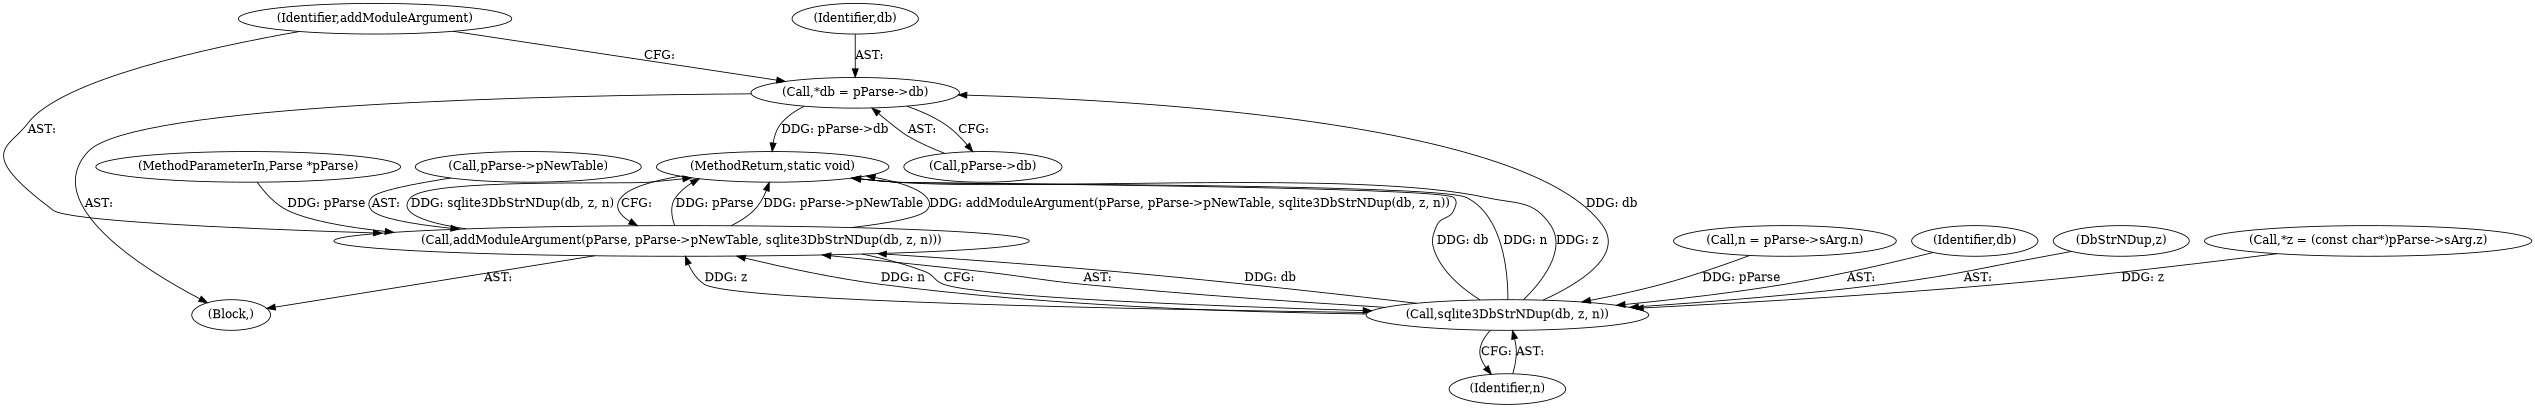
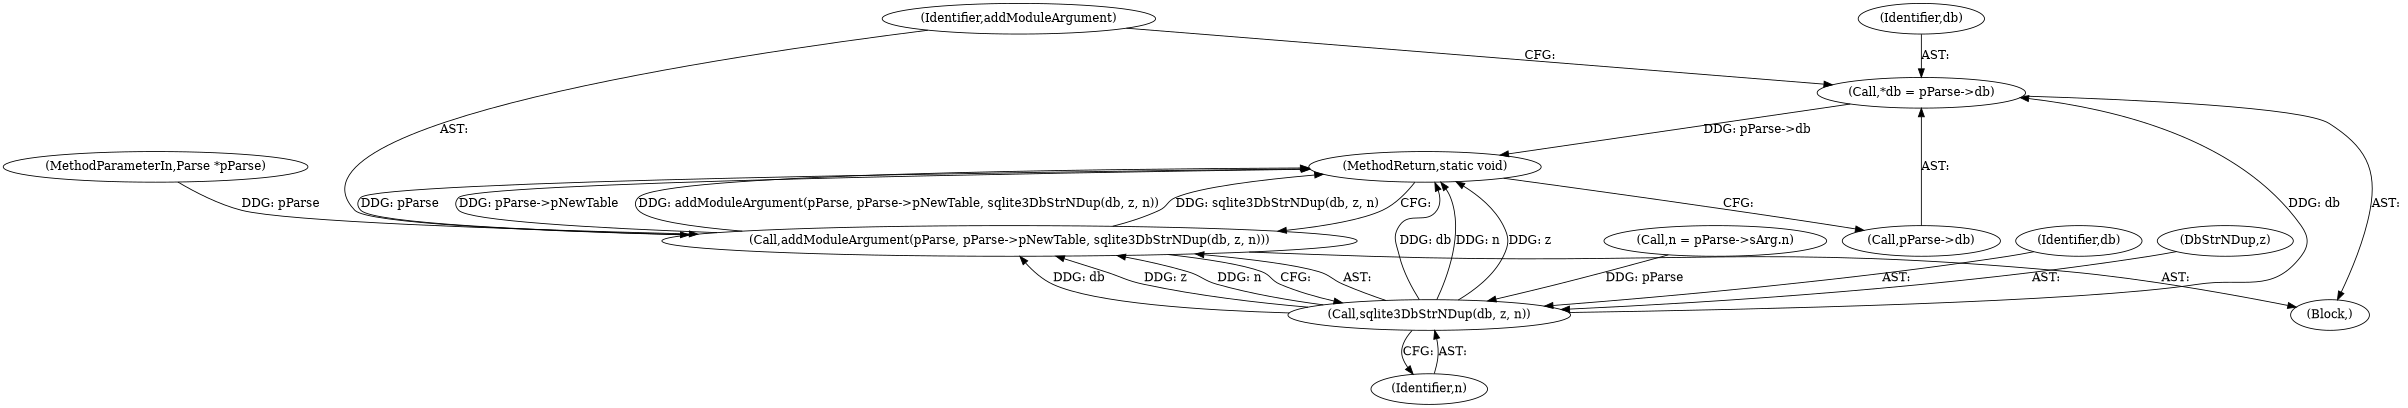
(940, 121) -> (1680, 203)
(528, 167) -> none
(2368, 241) -> none
